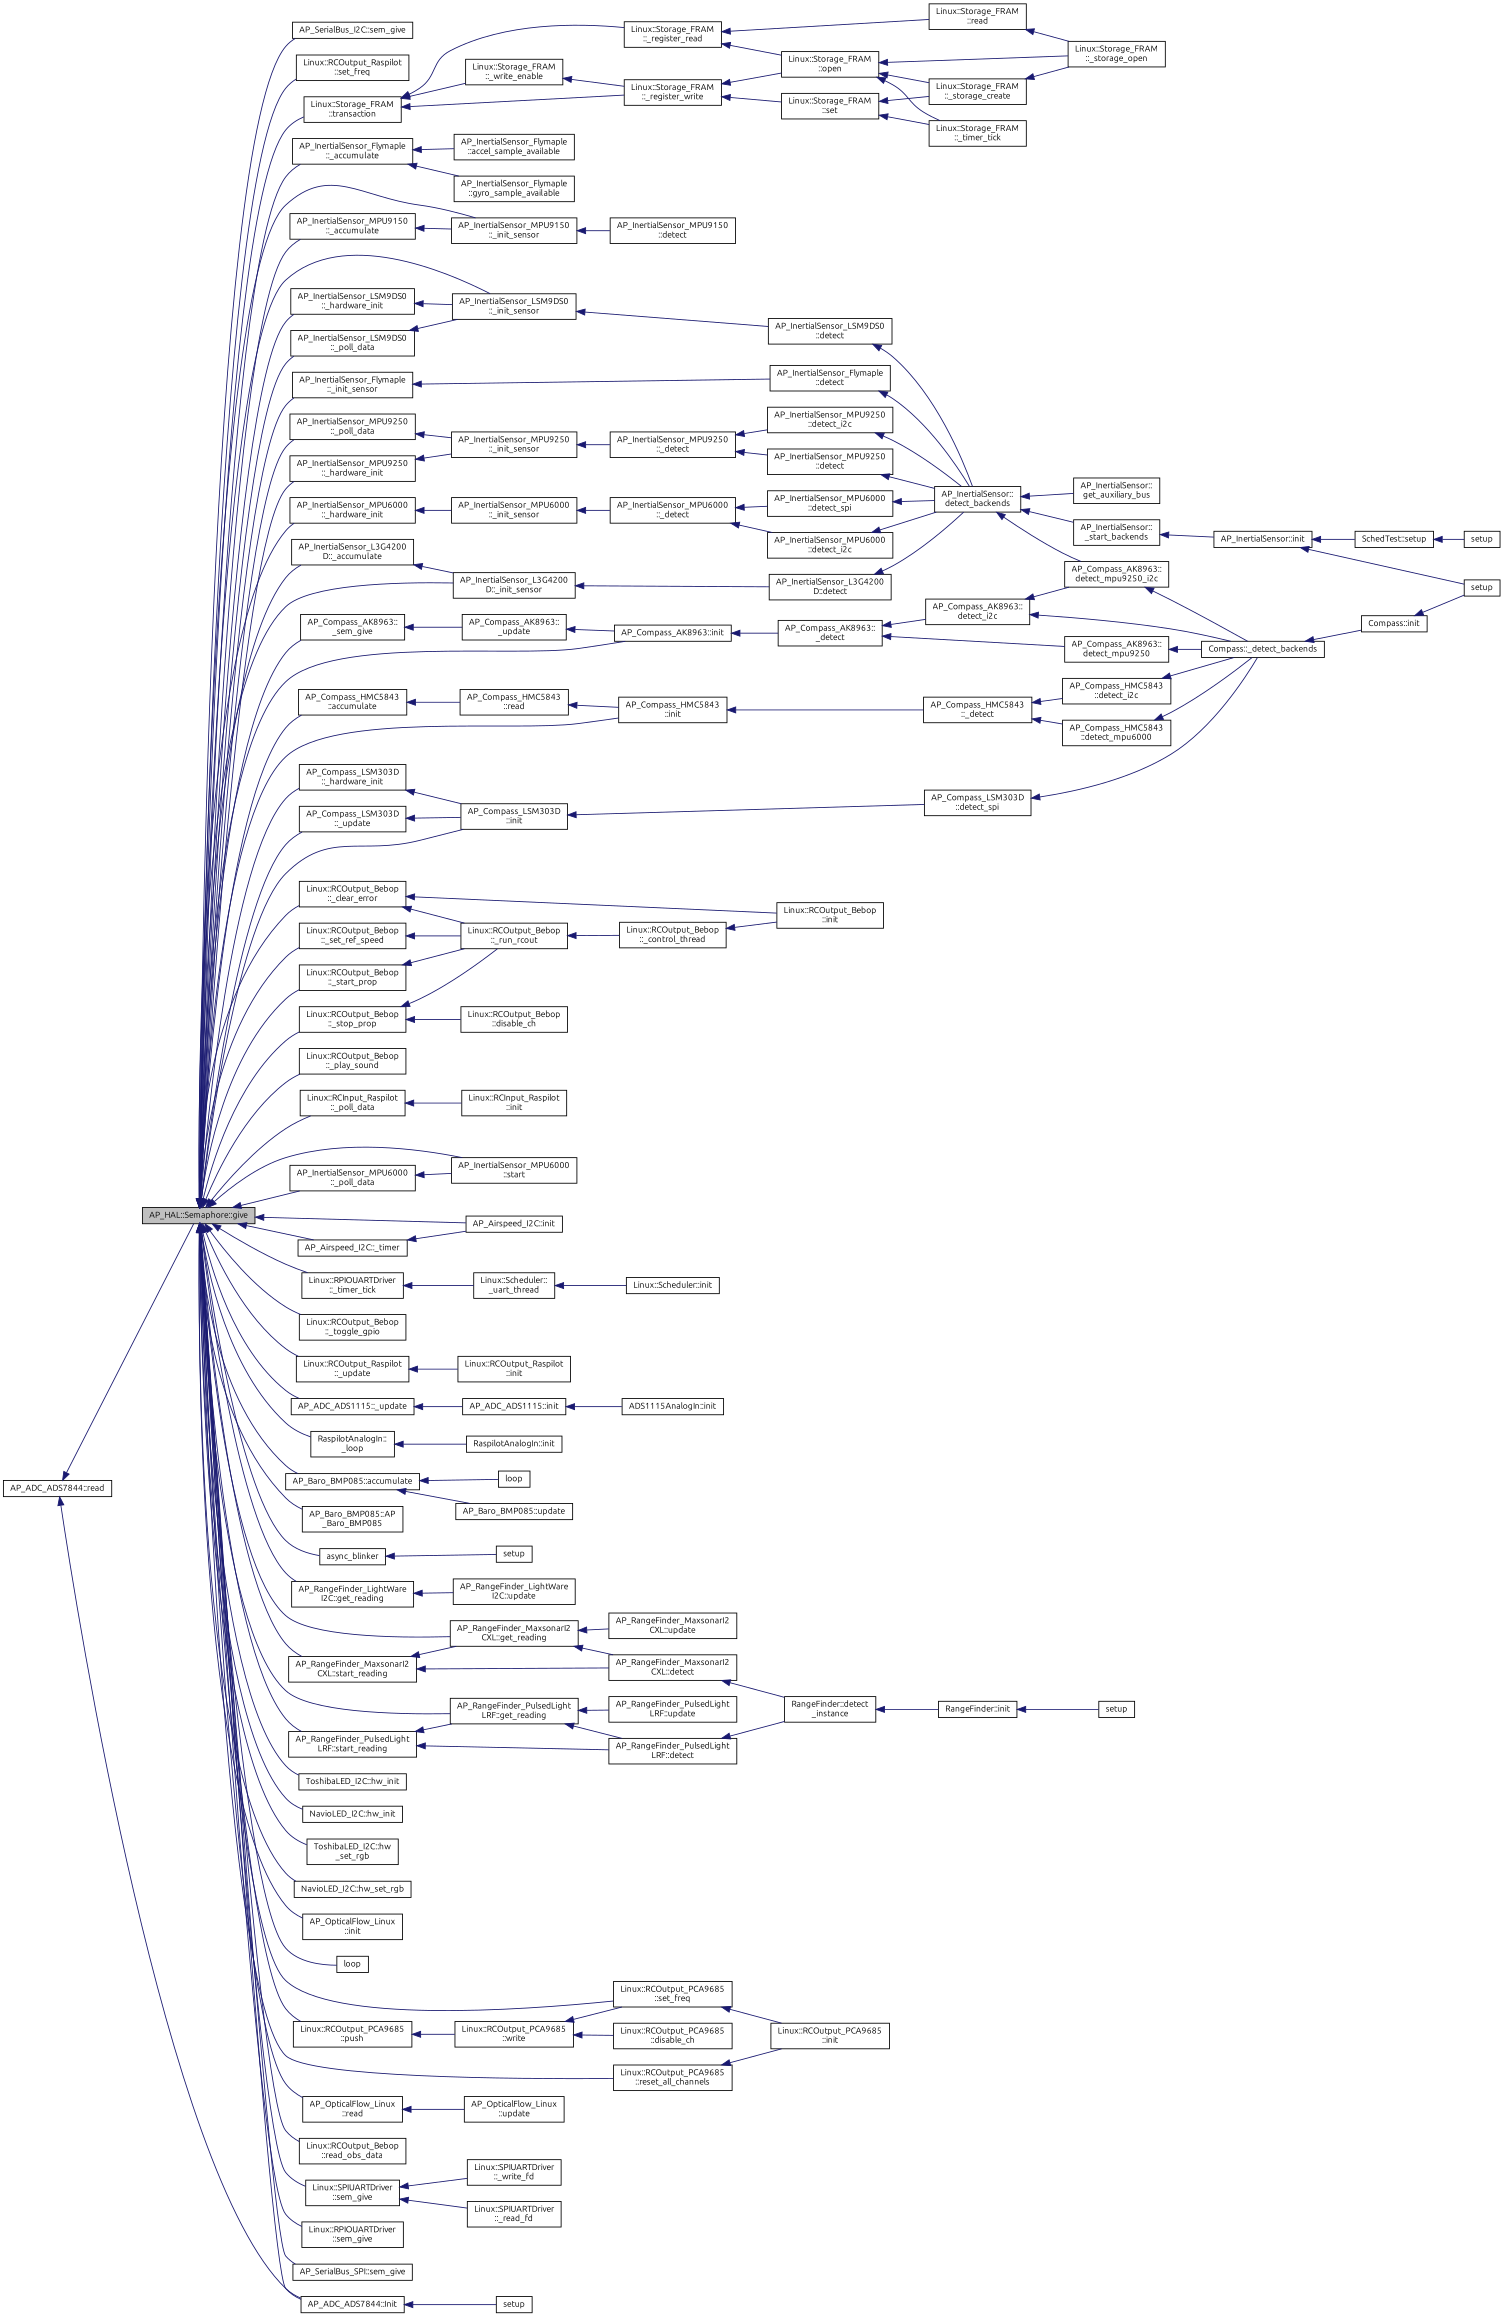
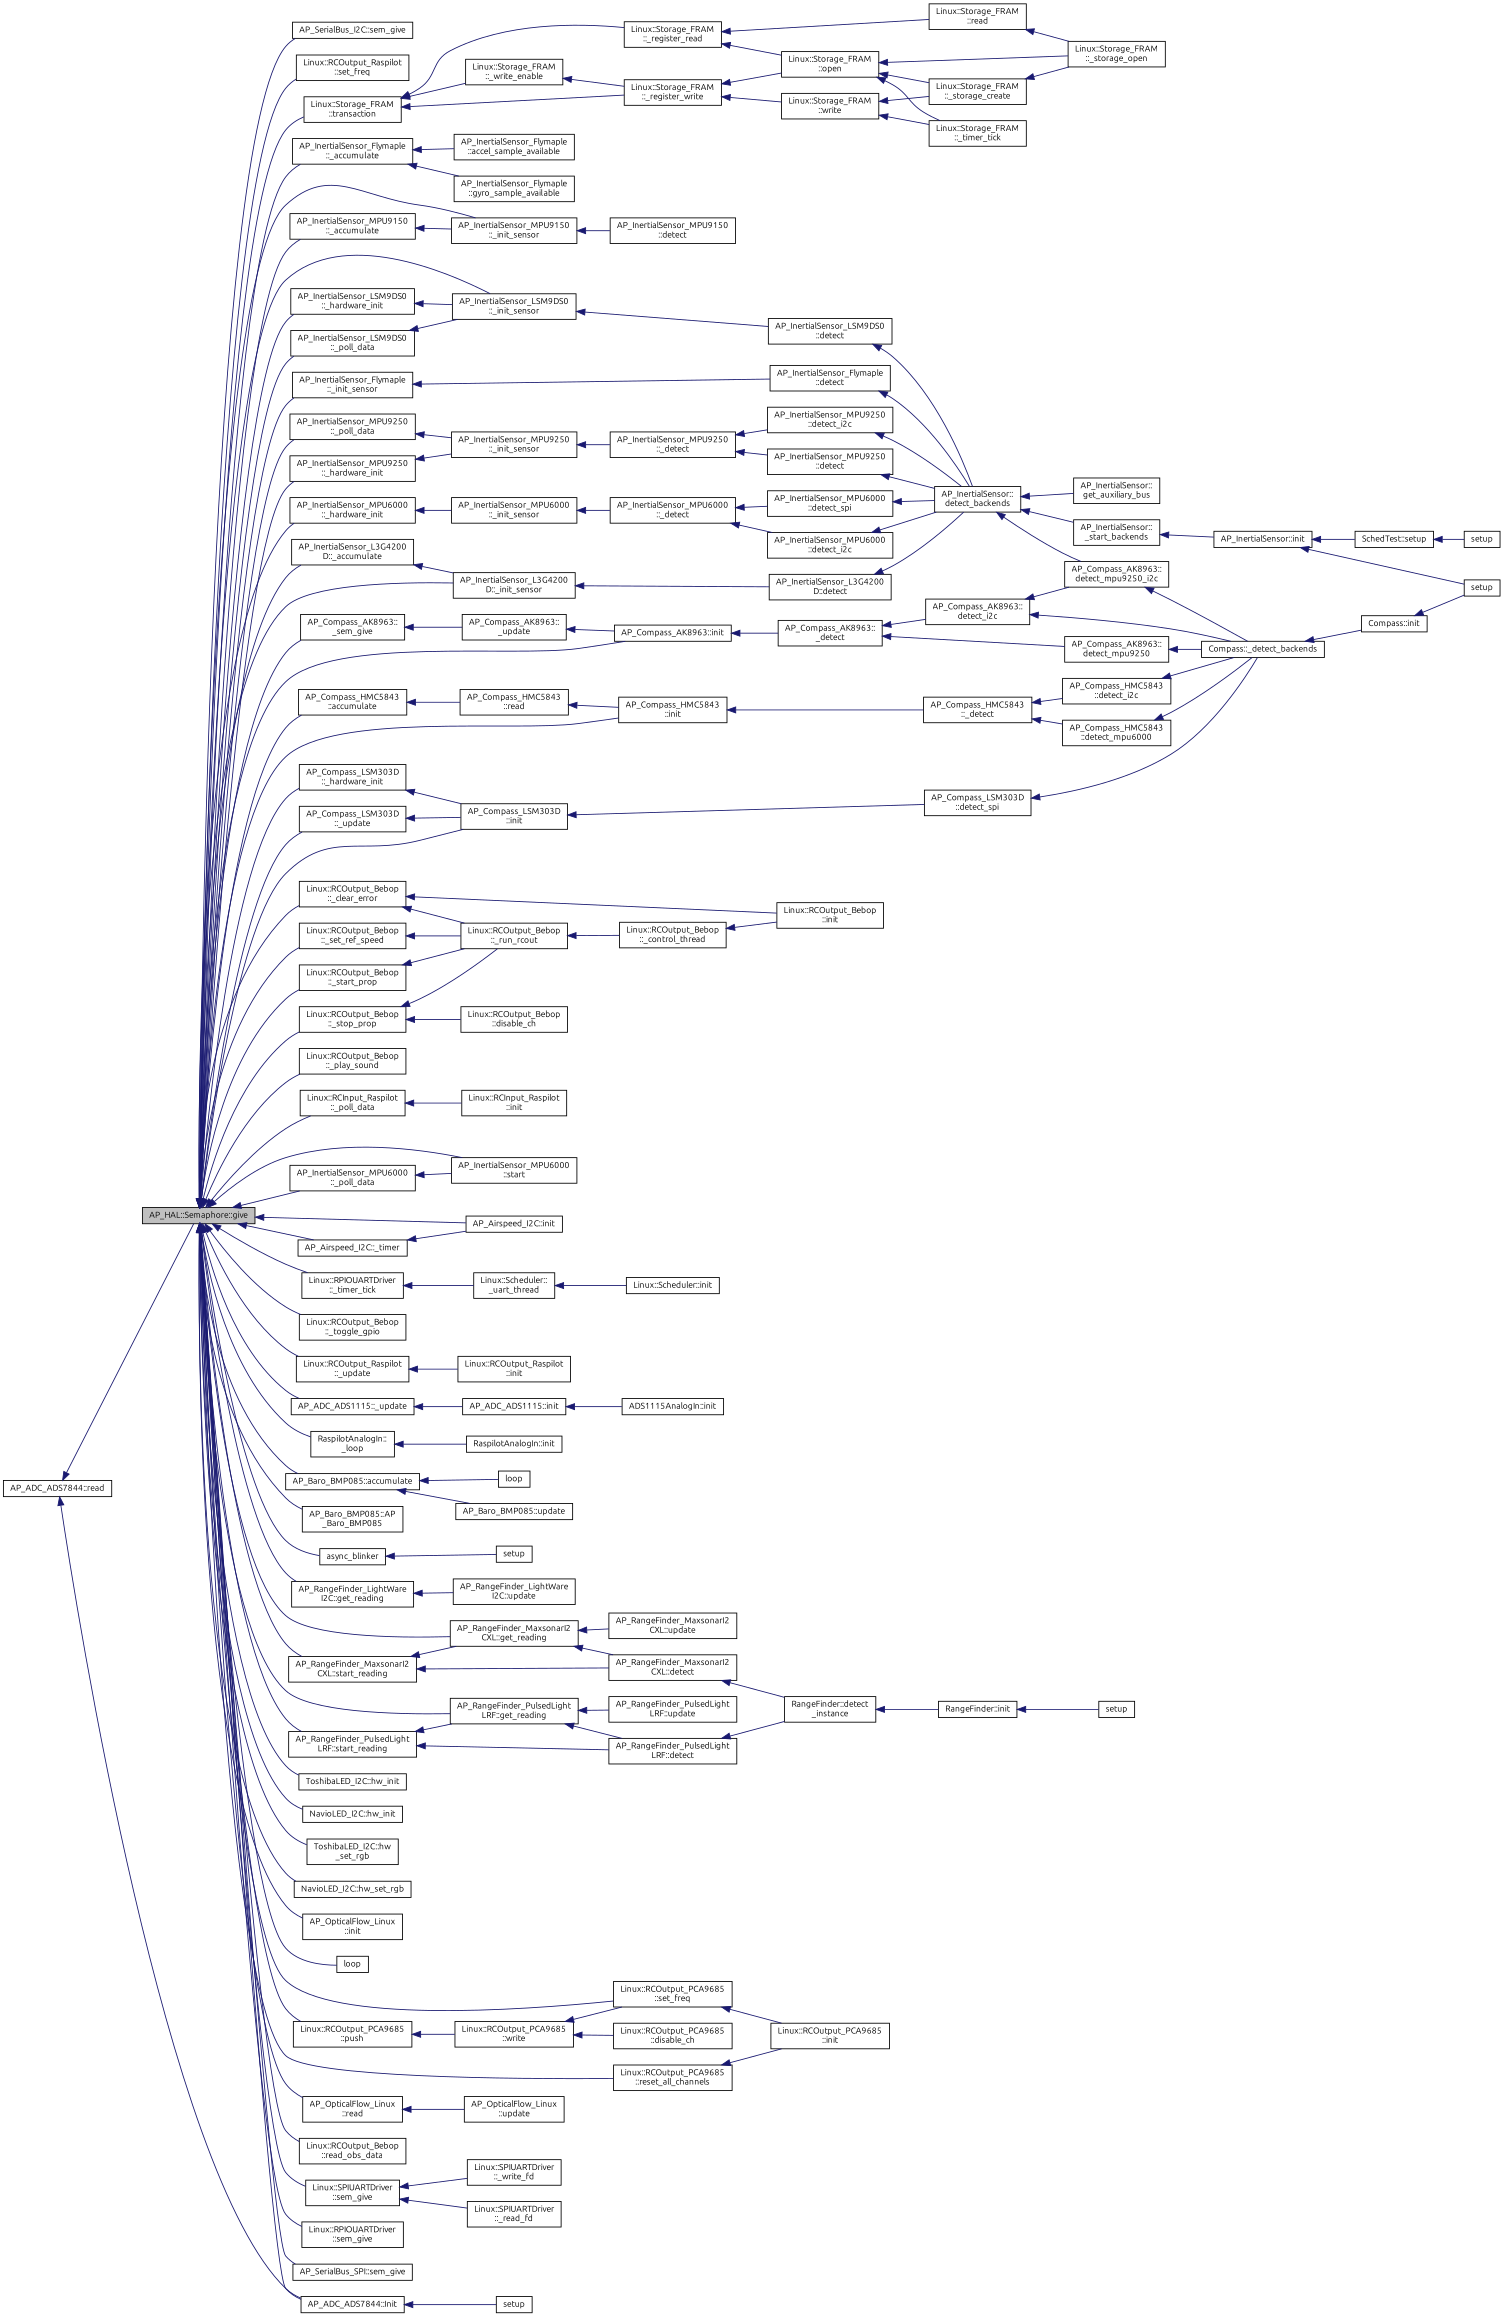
(830, 106) -> (830, 106)
